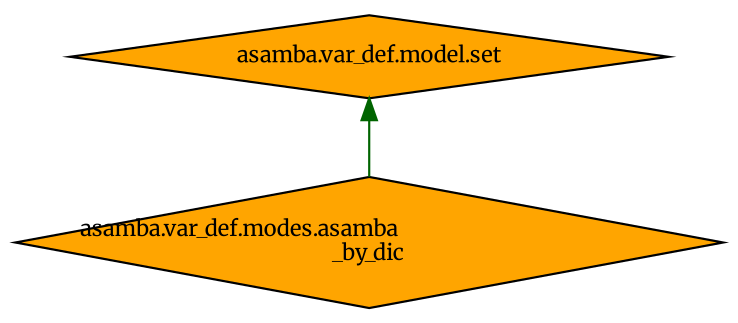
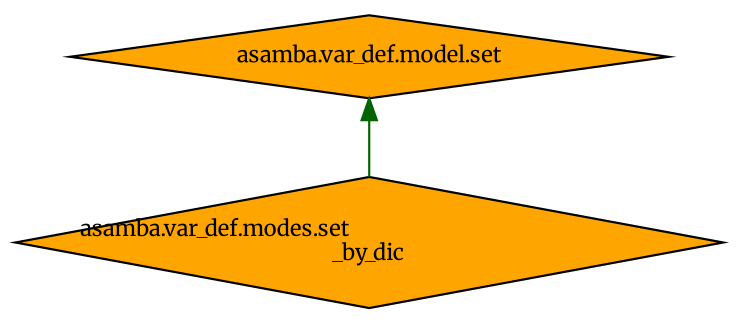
(369, 243) -> (369, 243)
